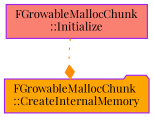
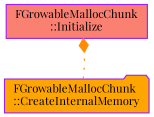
(69, 52) -> (84, 66)
